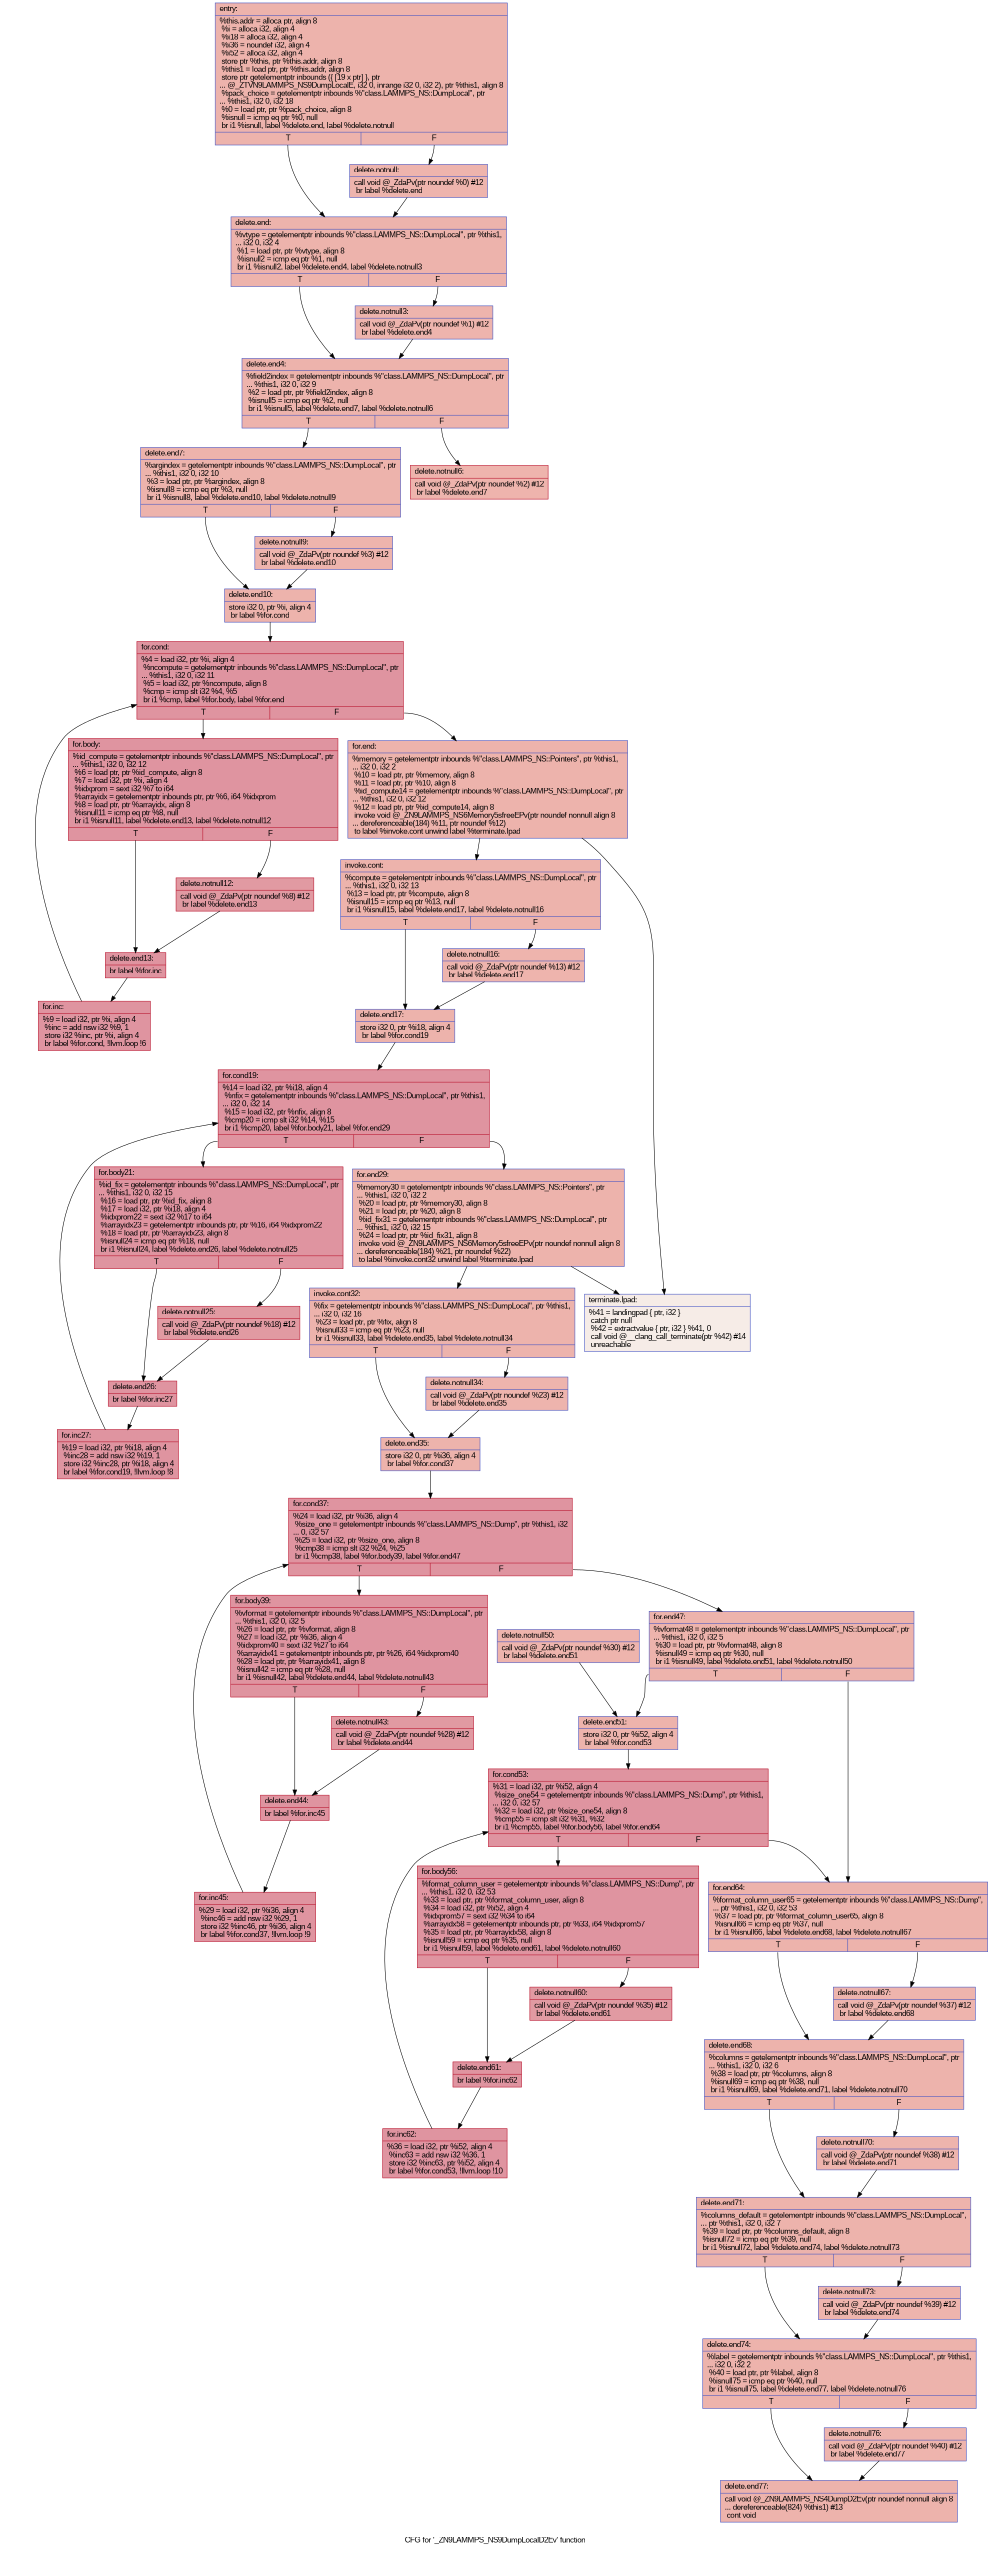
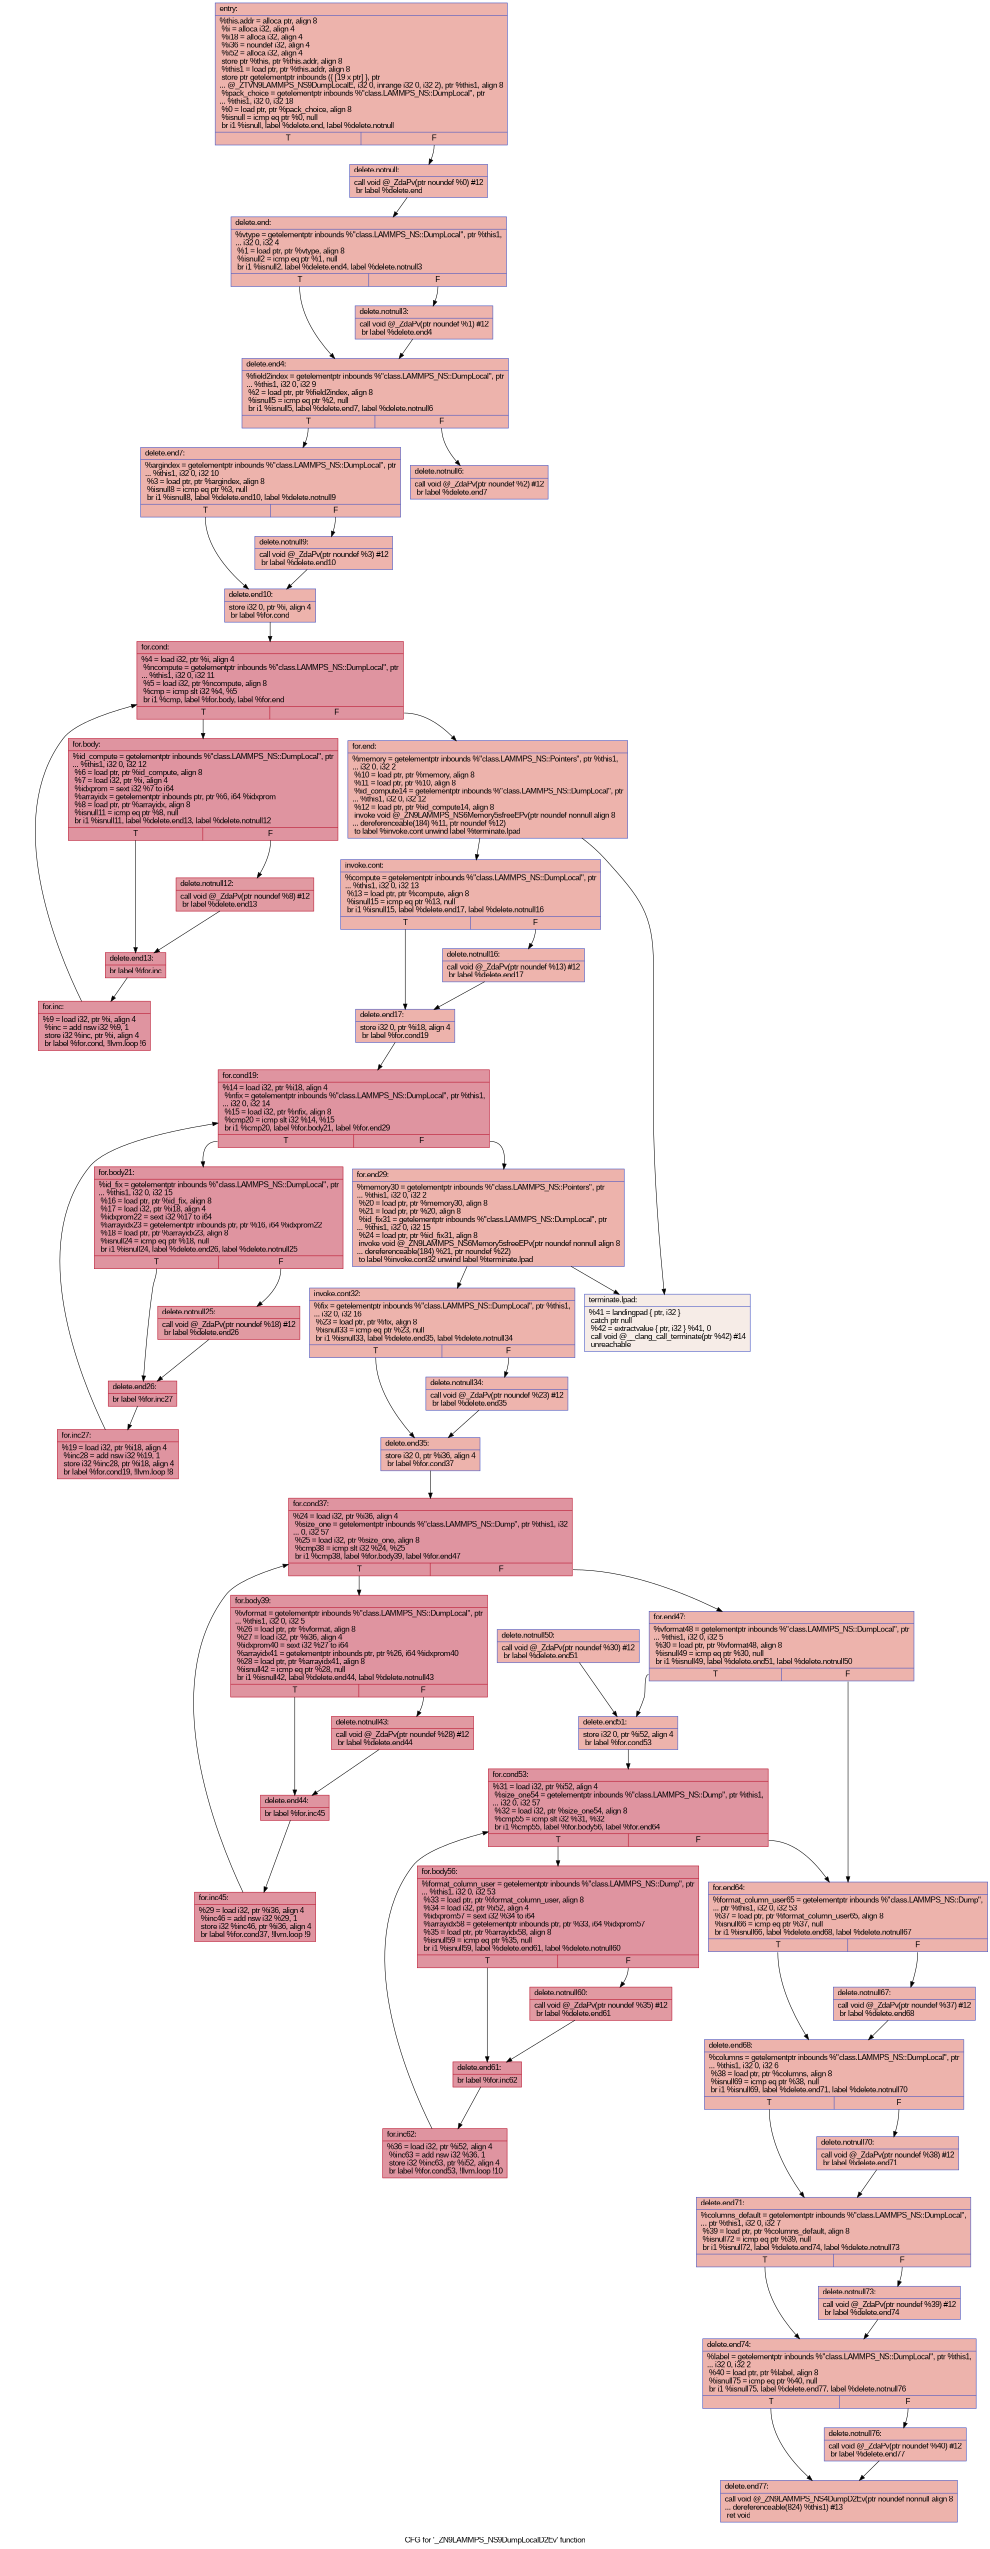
(298, 182) -> none
(479, 482) -> (479, 482)
(740, 2515) -> (738, 2515)
